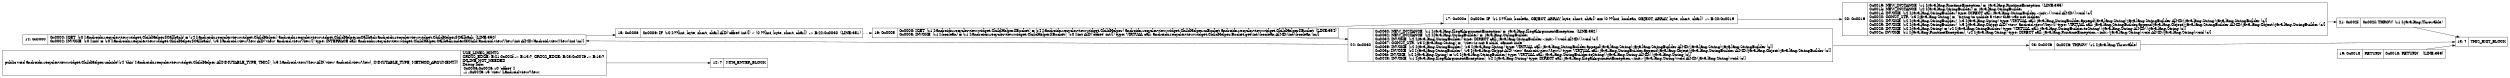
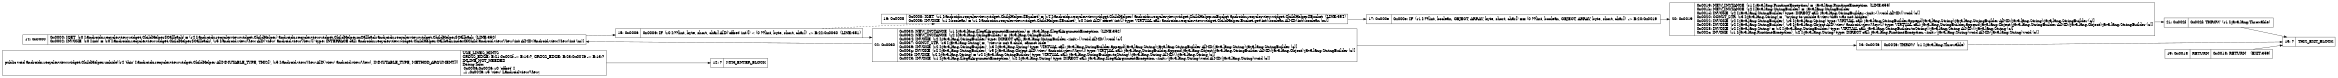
(1321, 38) -> (866, 37)
(2414, 54) -> (2242, 54)
